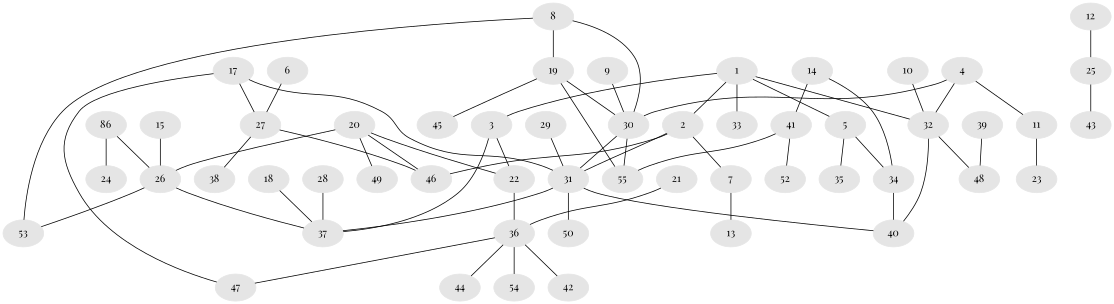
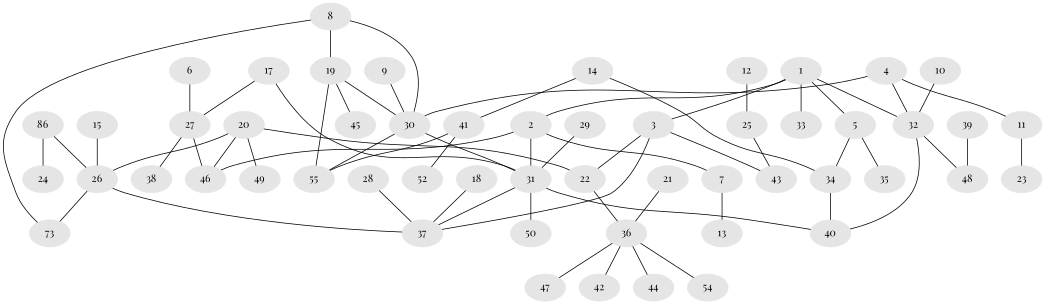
none -> (716, 151)
(67, 165) -> none
(23, 233) -> (50, 233)
